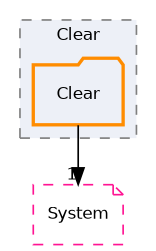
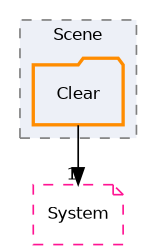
(78, 36) -> (78, 36)
